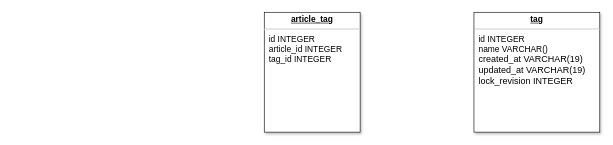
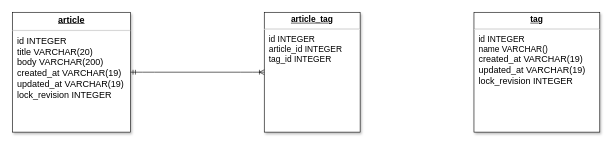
none -> (71, 72)
none -> (260, 72)
